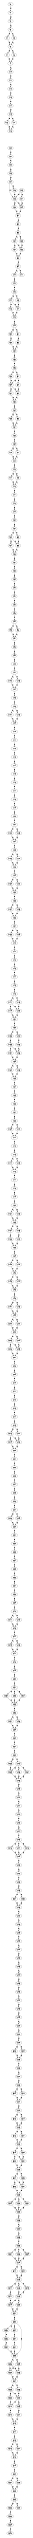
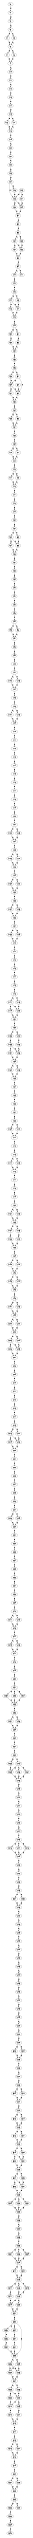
none -> (10, 140)
(18, 380) -> (22, 384)
